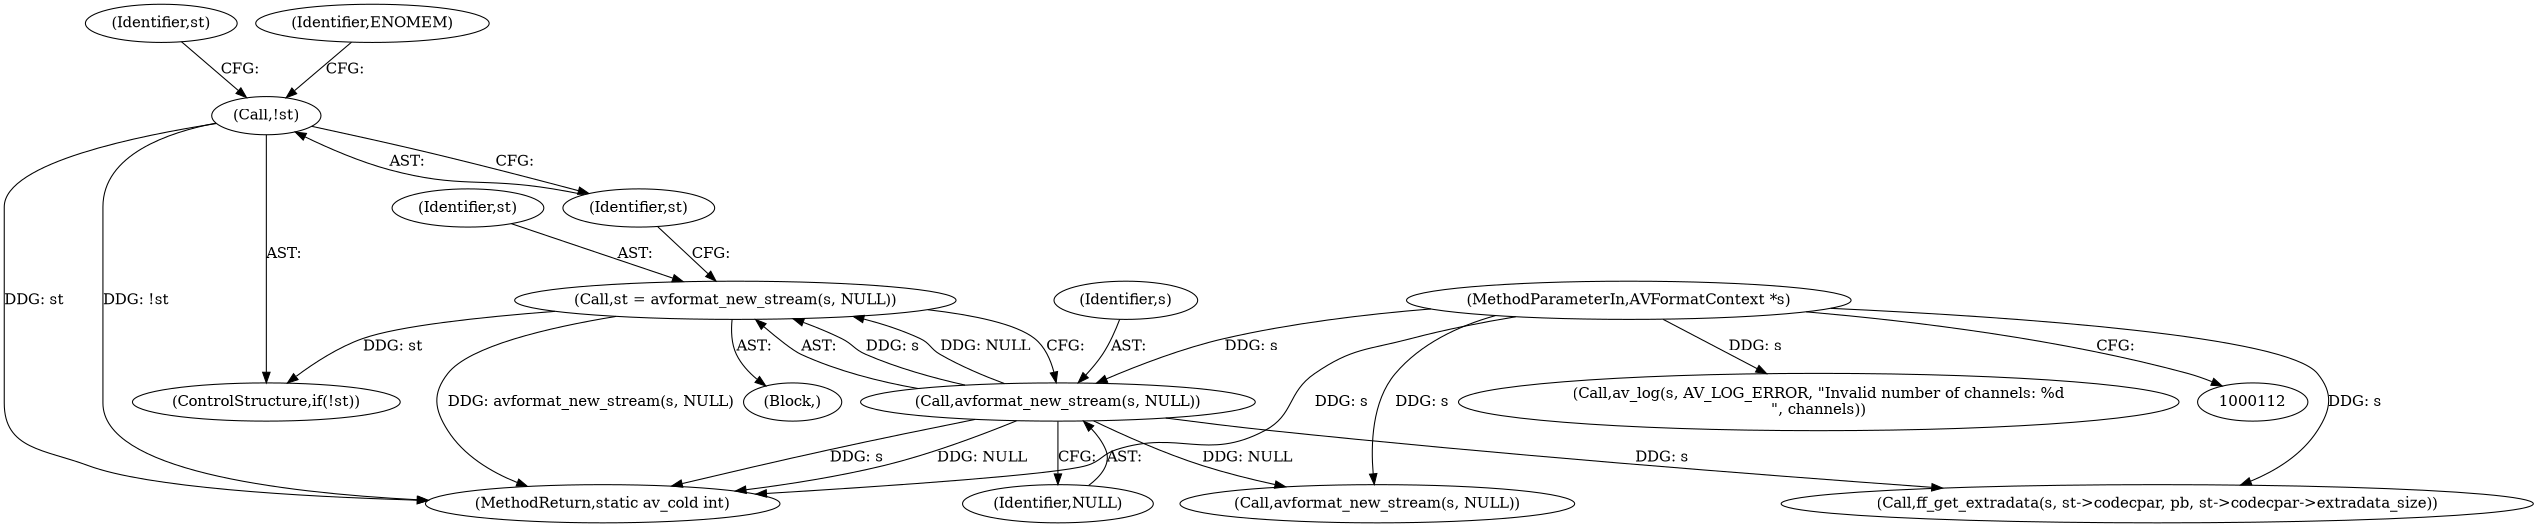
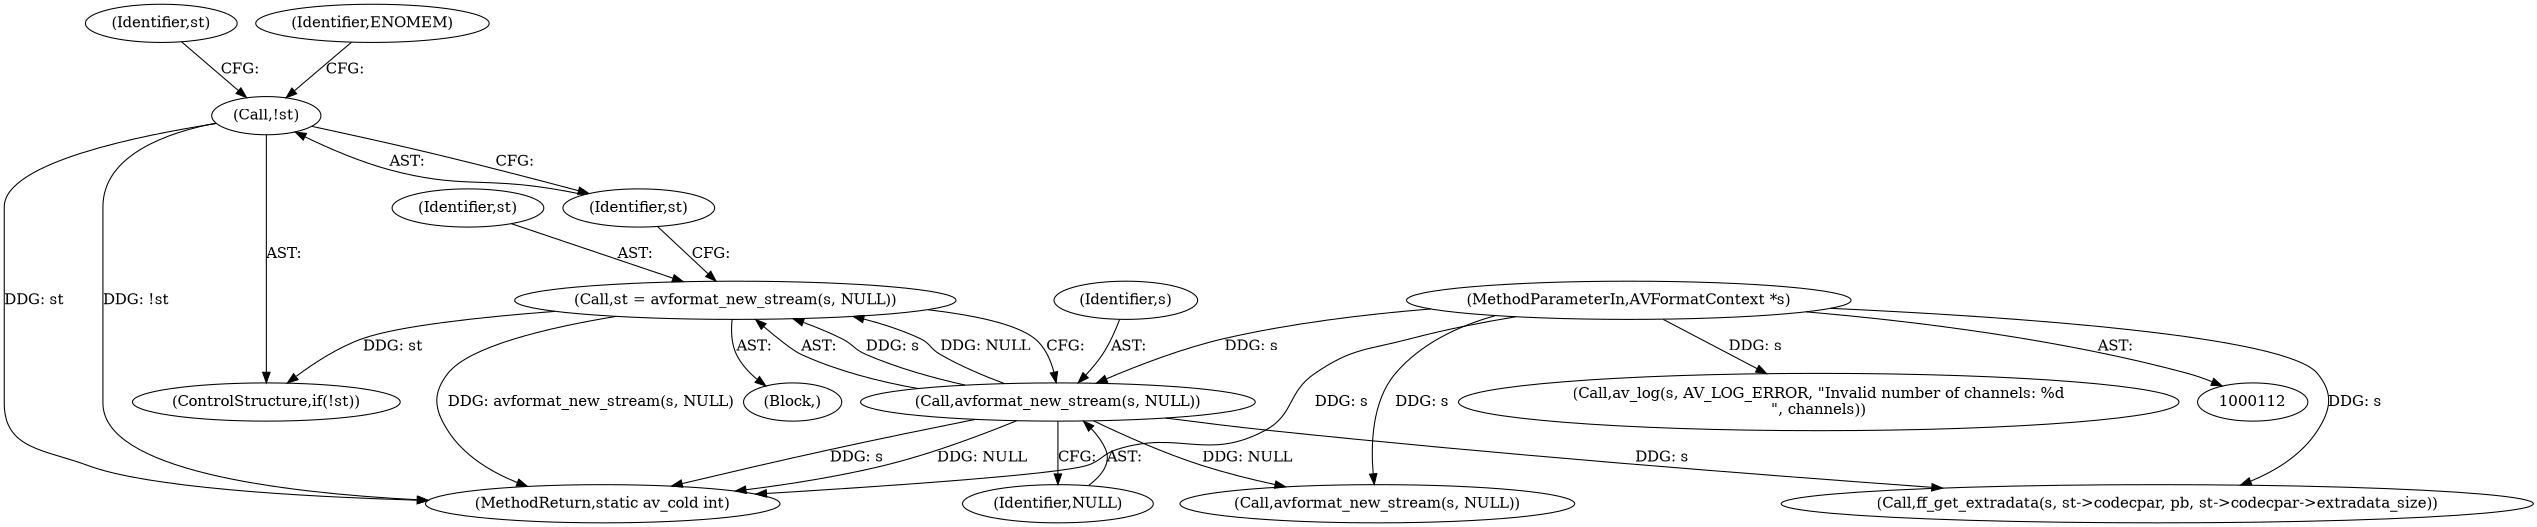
(2118, 346) -> (2118, 346)
